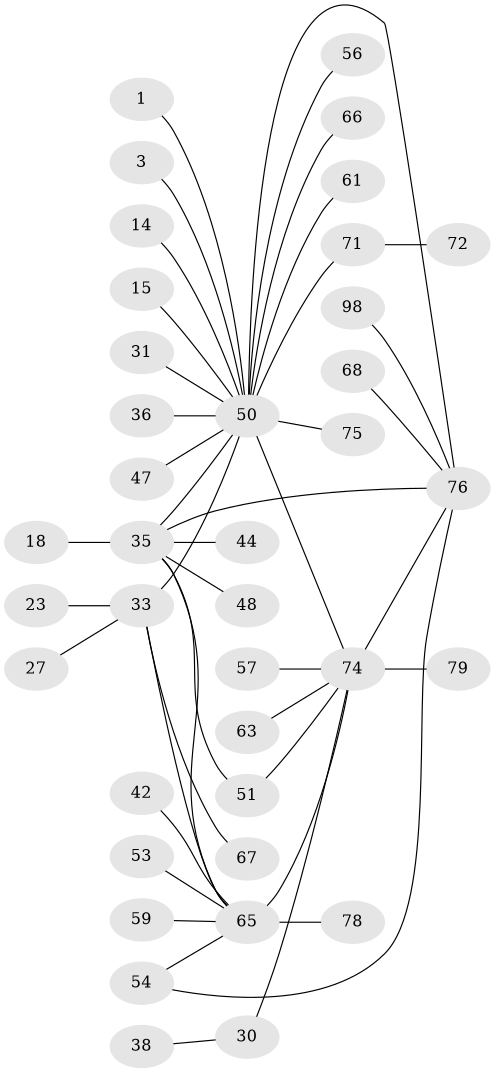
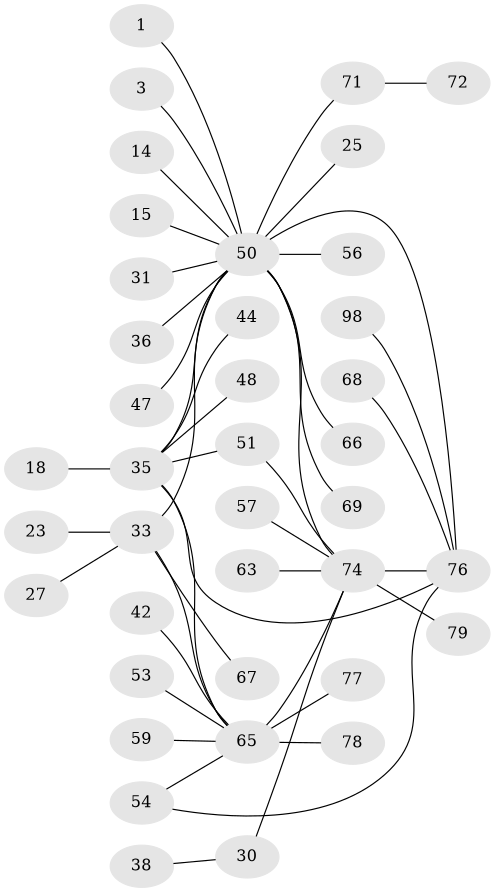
(353, 181) -> (353, 508)
(353, 435) -> (353, 147)
none -> (353, 680)
